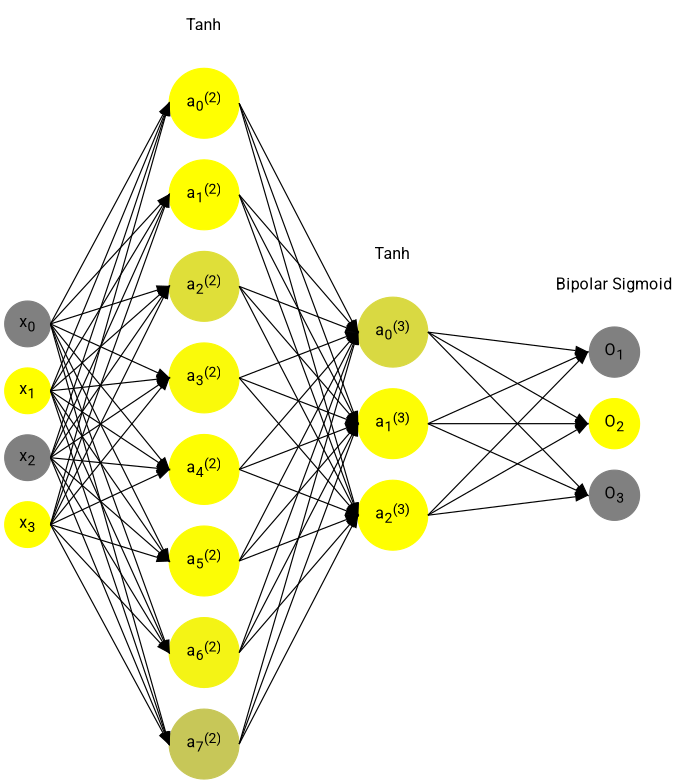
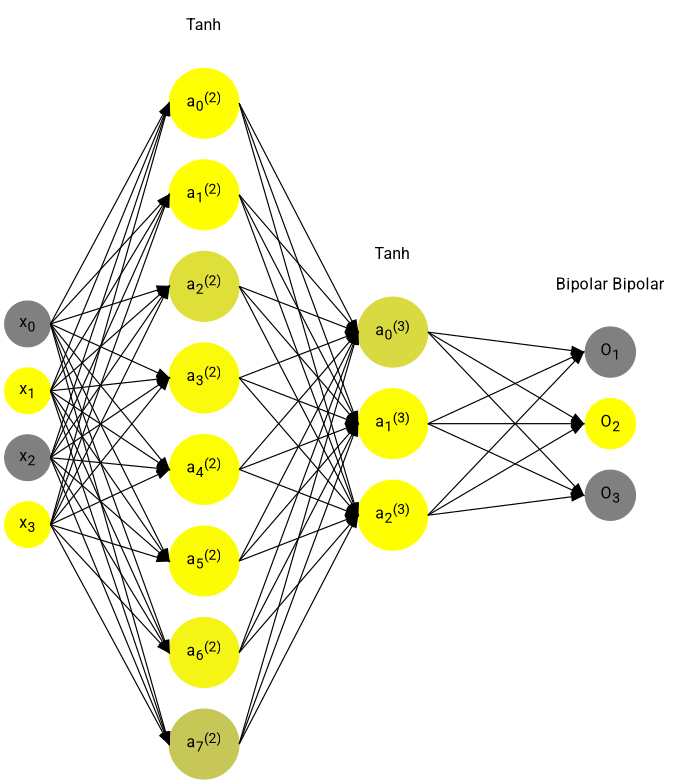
(614, 285) -> (610, 285)
